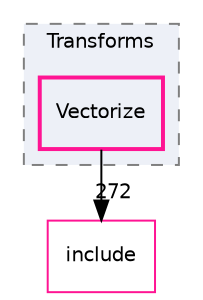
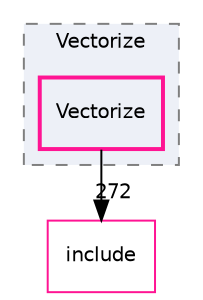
(101, 43) -> (101, 43)
